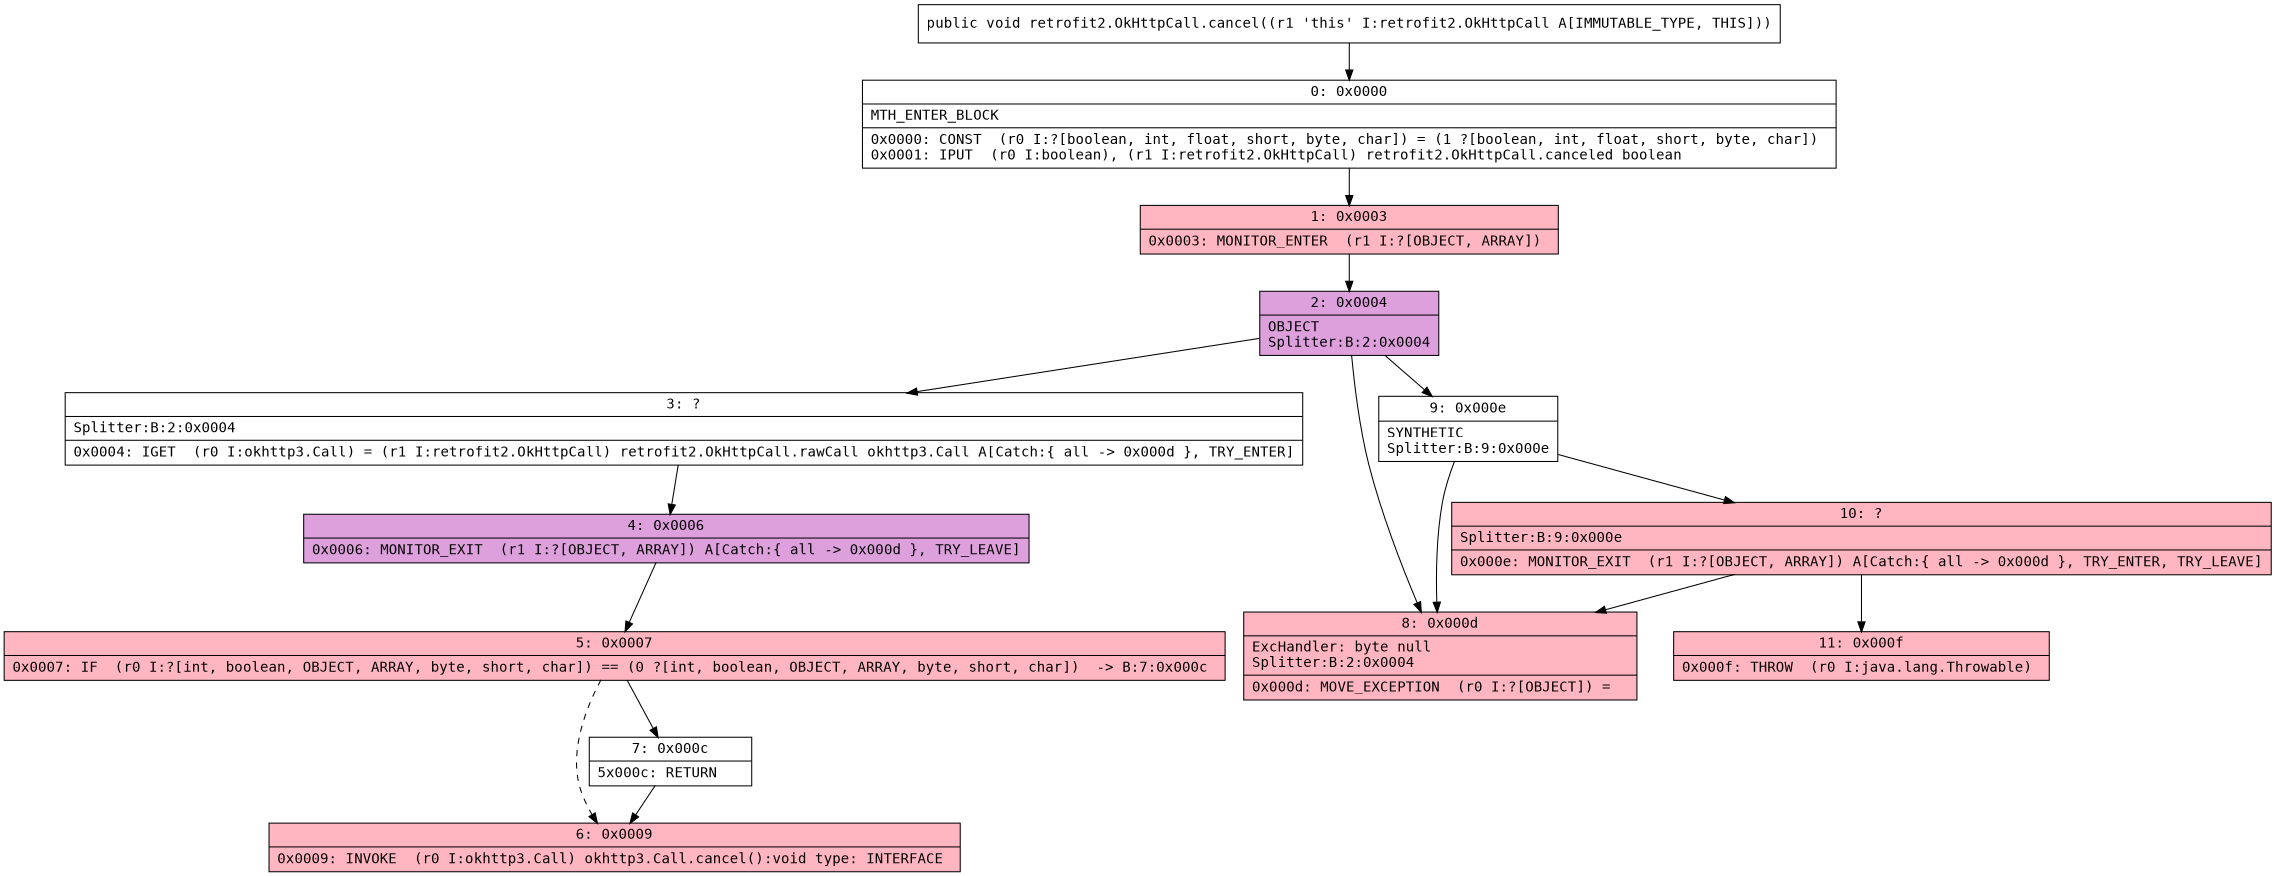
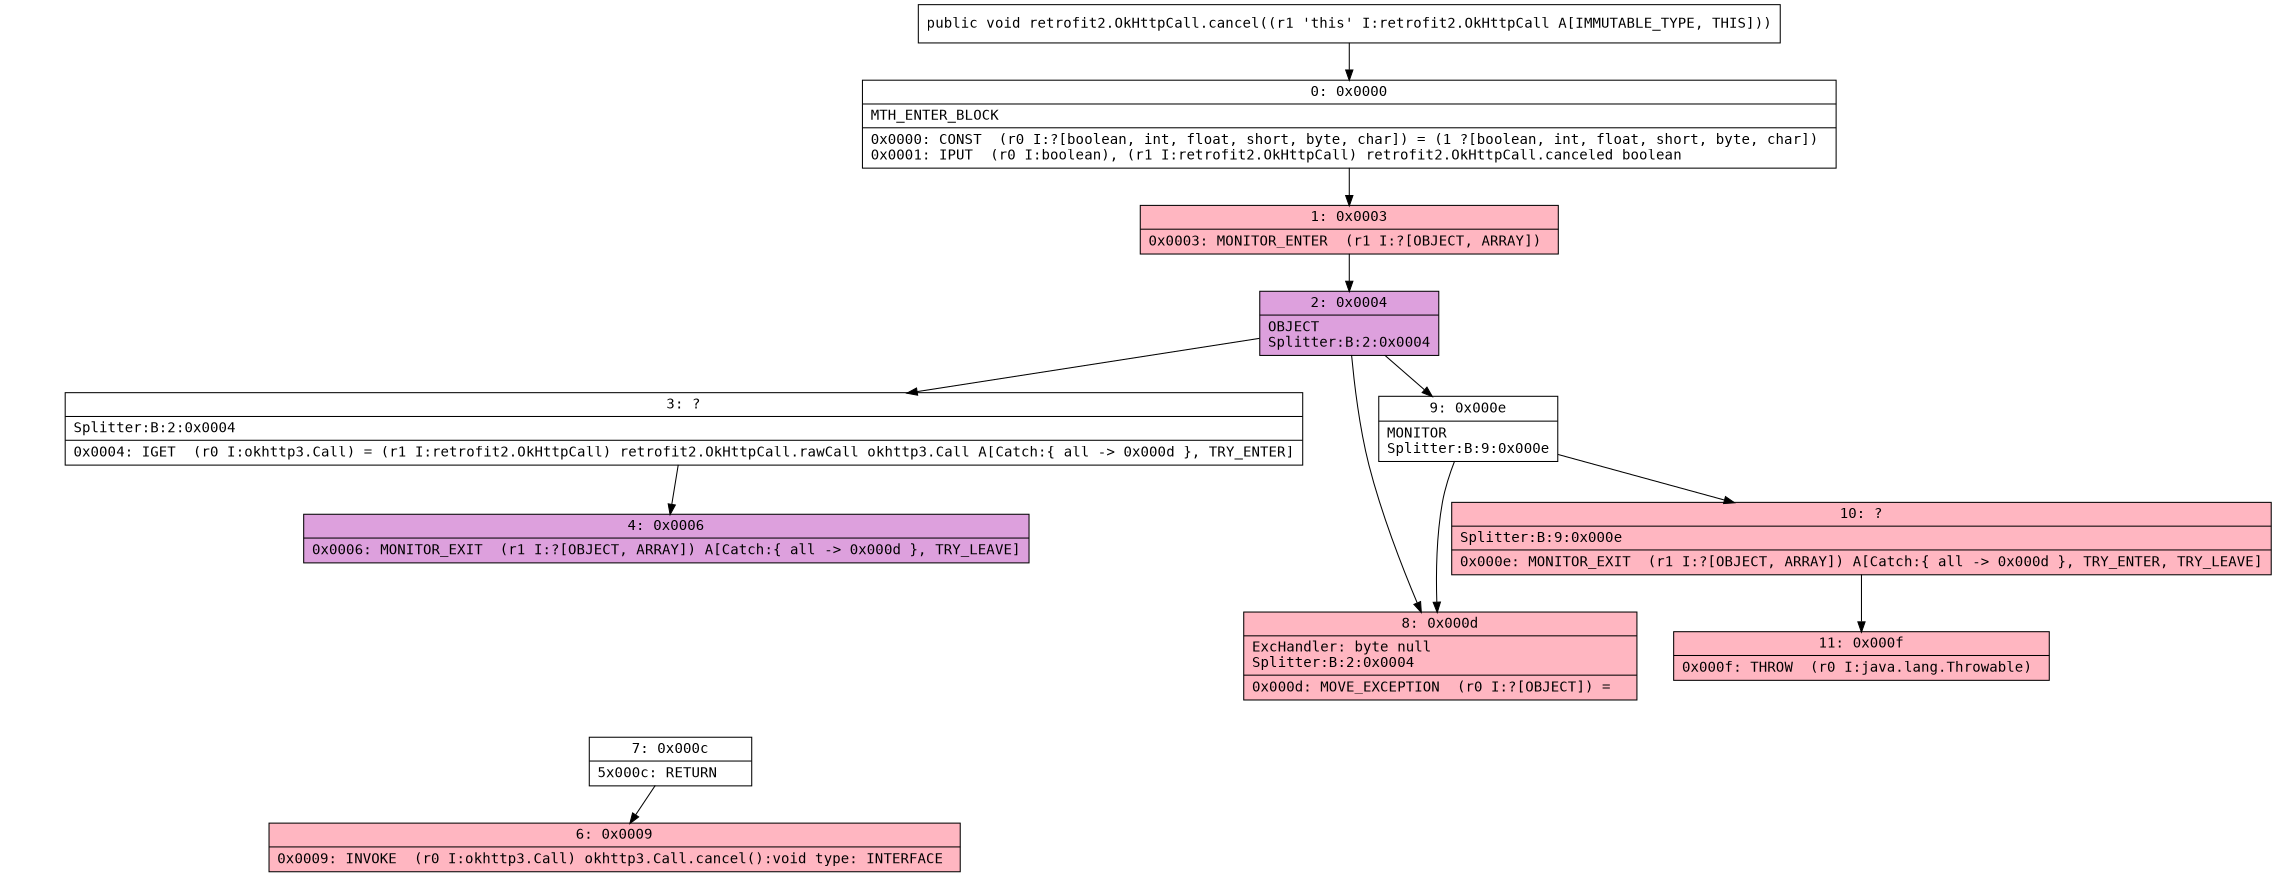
(1426, 433) -> (1417, 433)
(1670, 592) -> none
(615, 656) -> none
